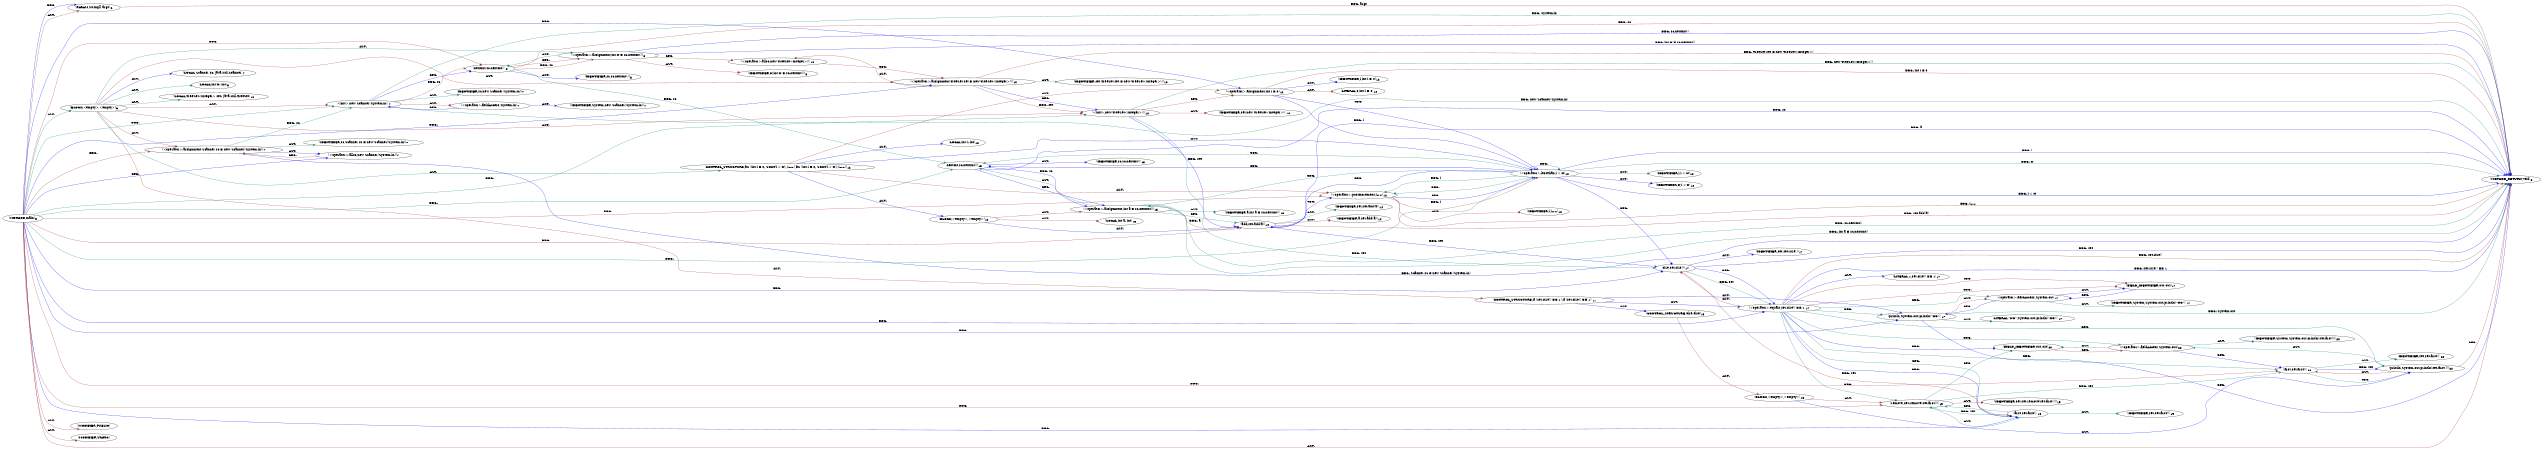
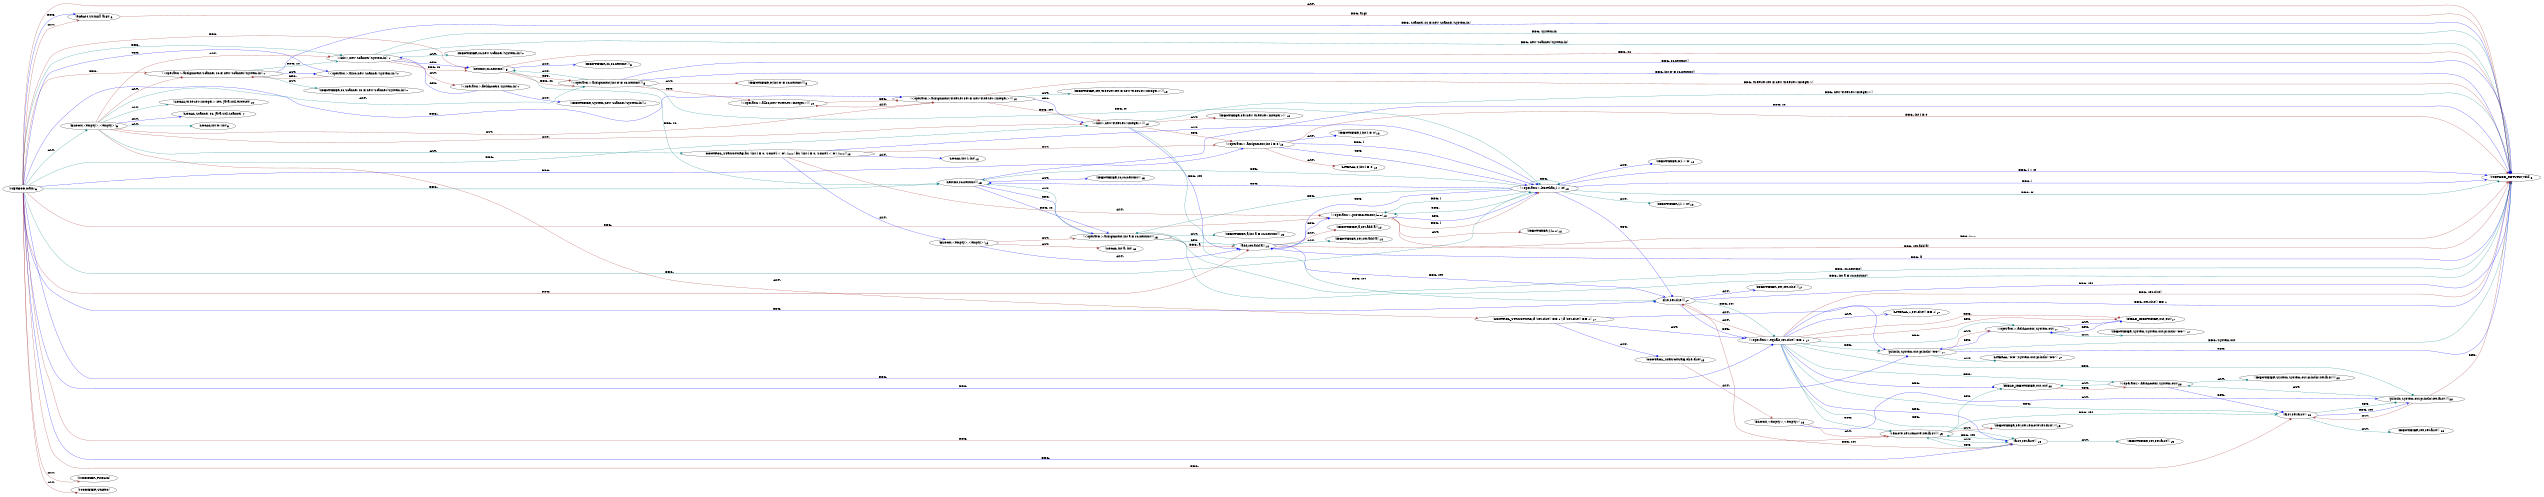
none -> (1097, 113)
